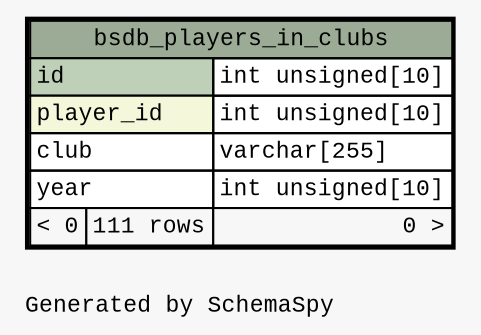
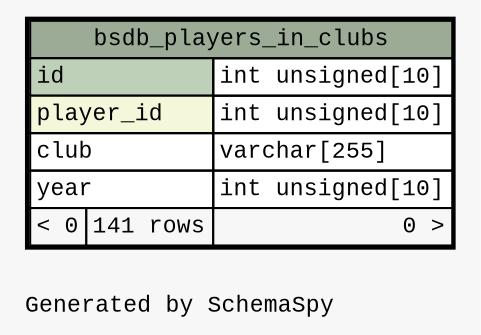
(150, 226) -> (150, 226)
